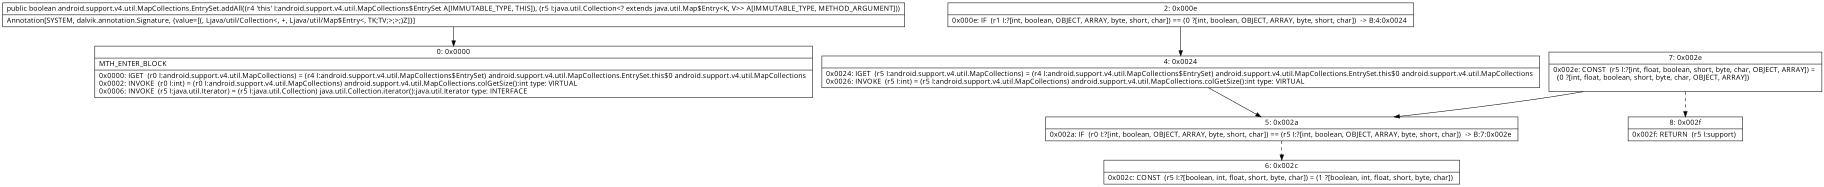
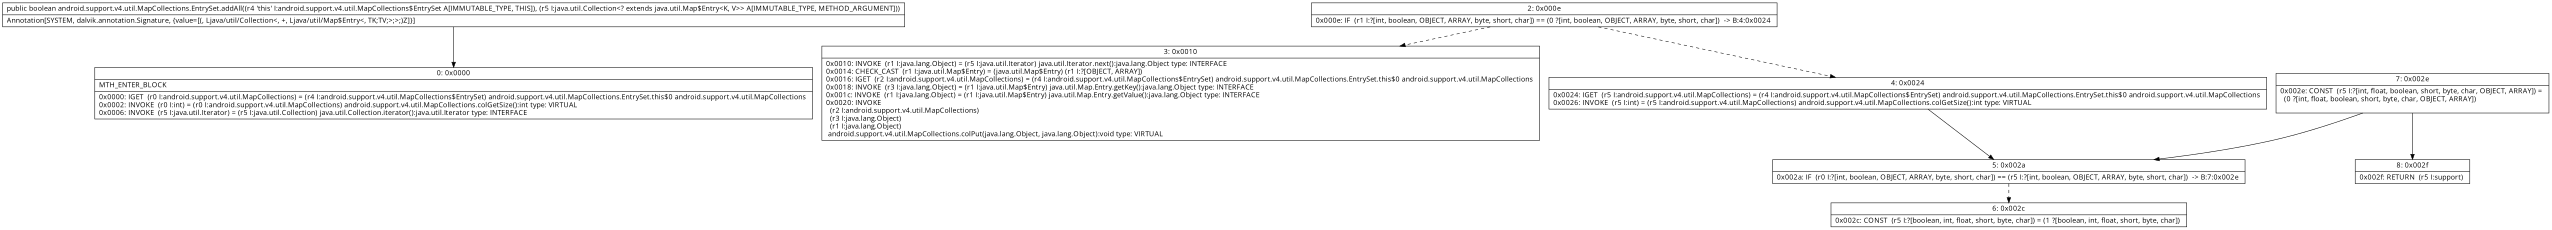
(1181, 39) -> (1714, 52)
none -> (1181, 93)
(1685, 102) -> (2412, 134)
